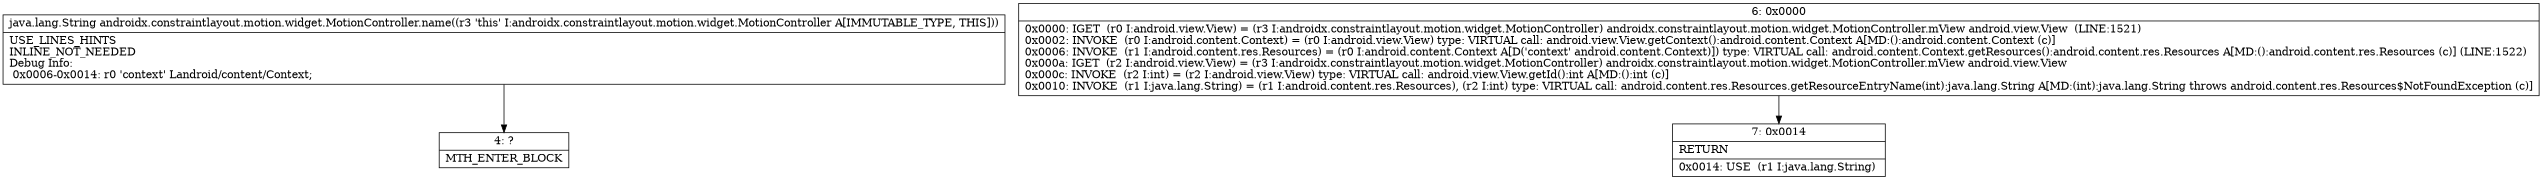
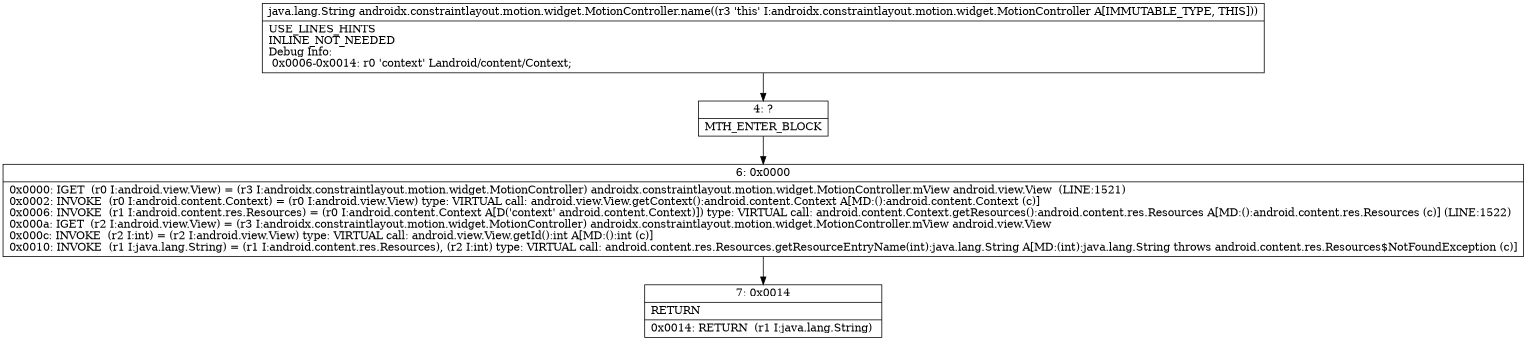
none -> (763, 146)
(1779, 167) -> (763, 328)
